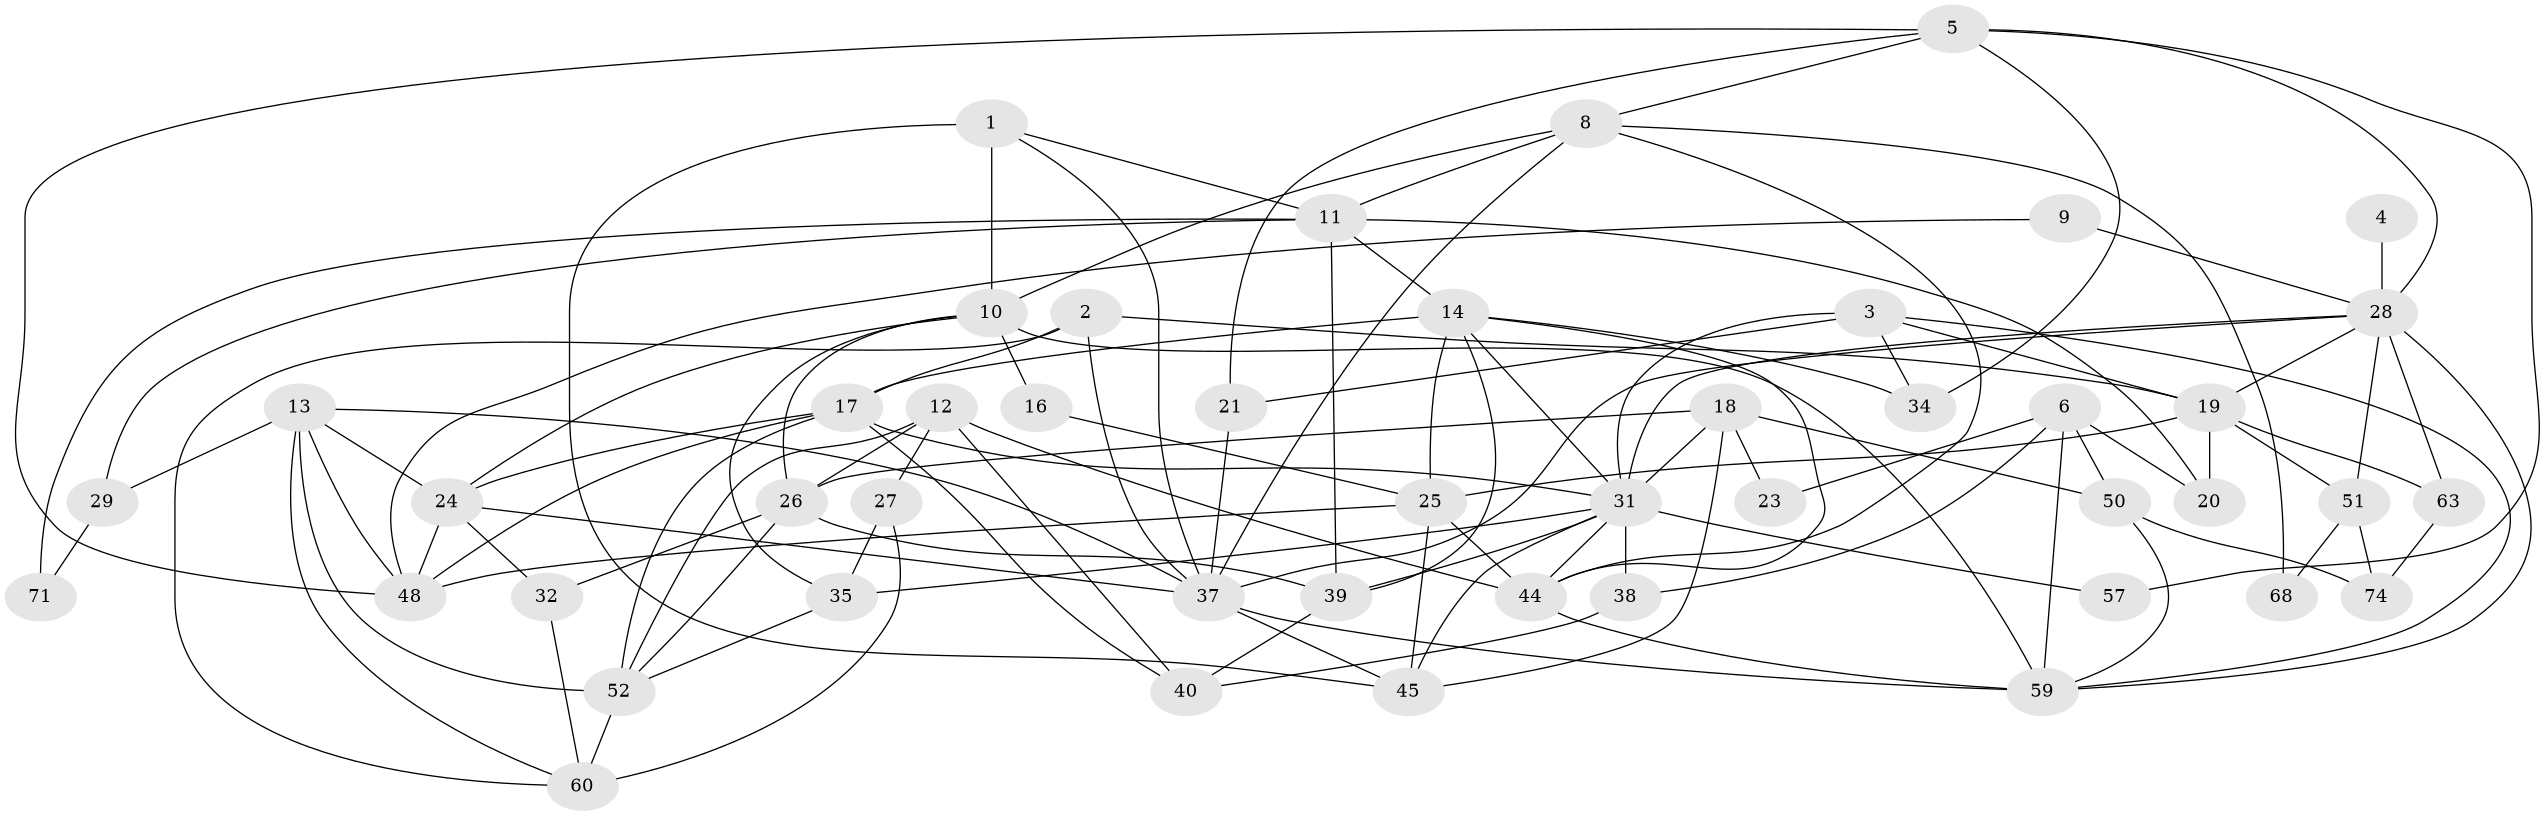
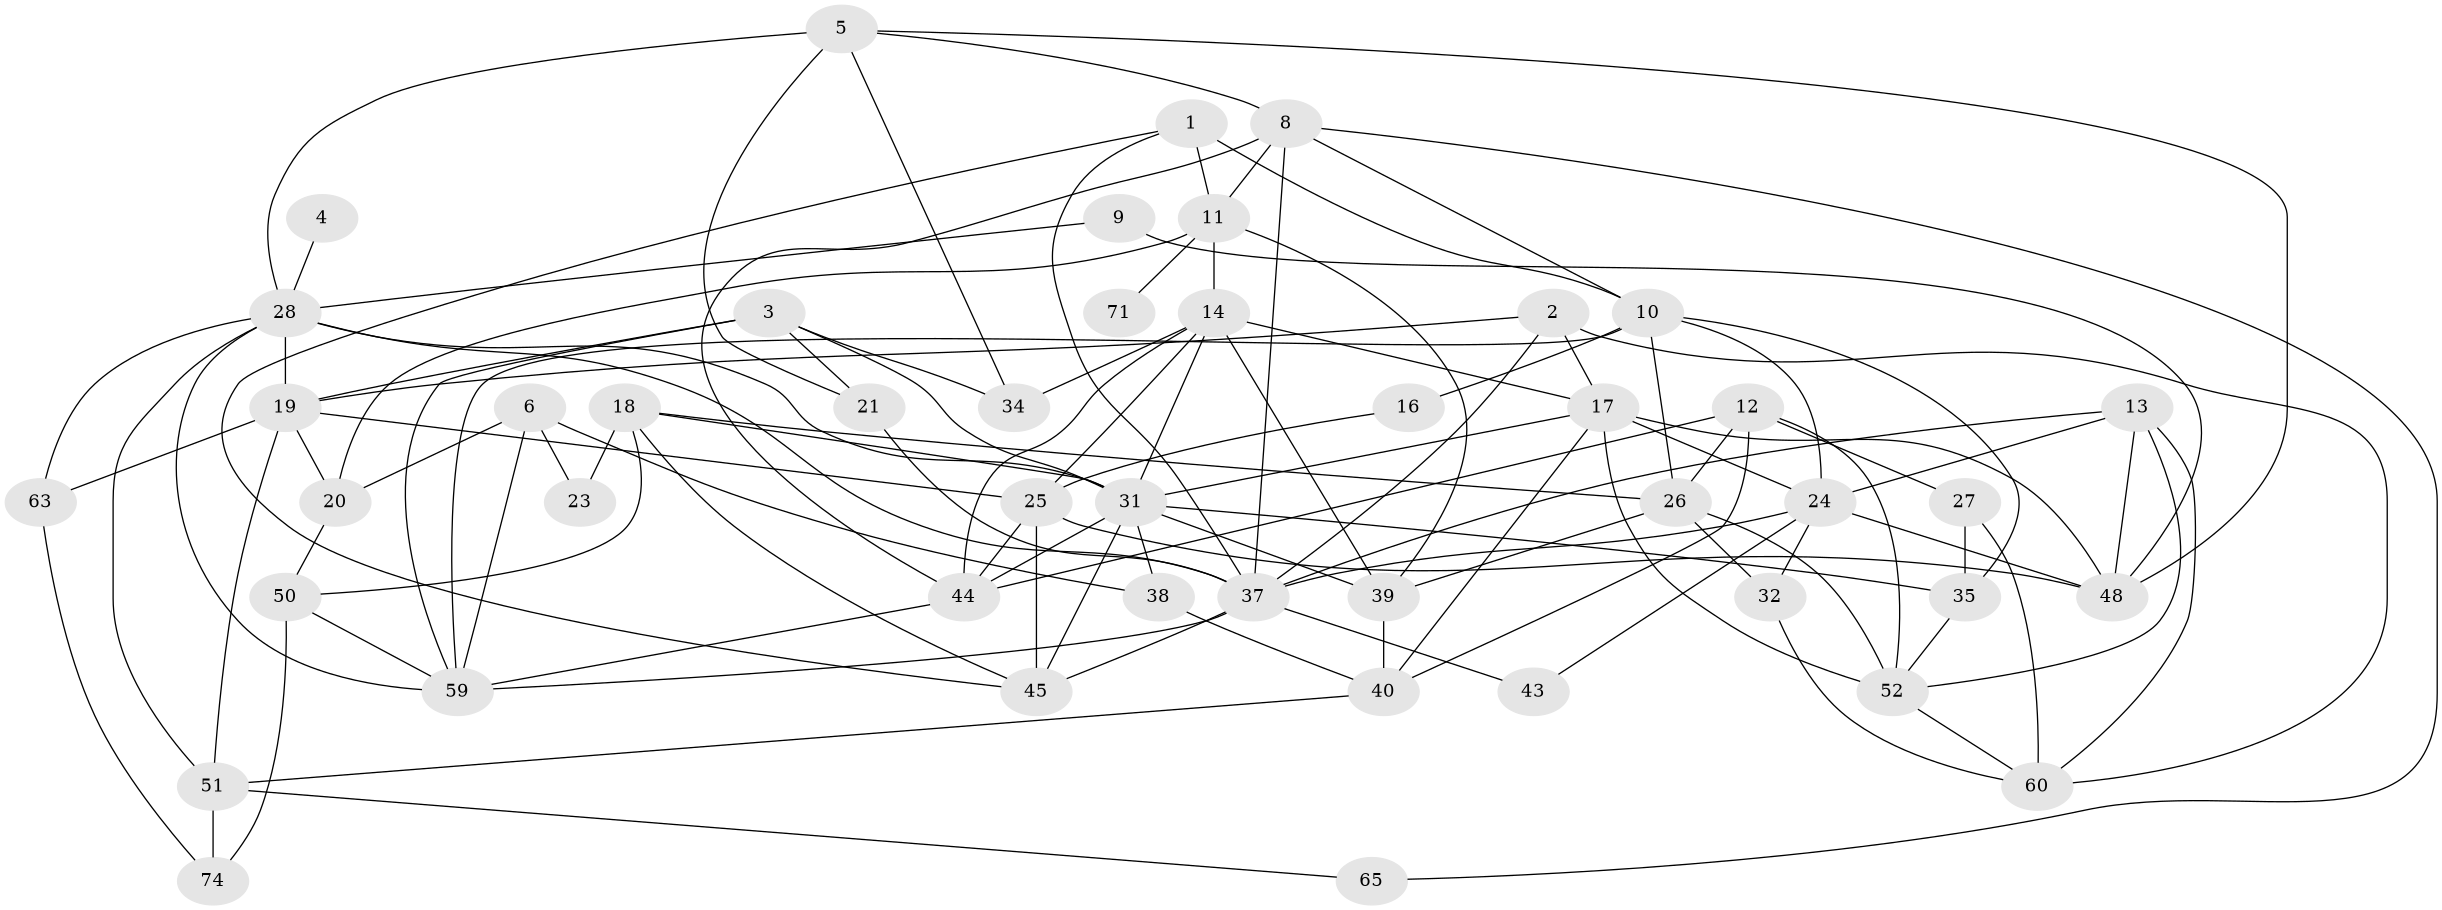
(2090, 455) -> (310, 550)
(103, 502) -> none
(2115, 597) -> none
(2282, 597) -> (1372, 881)
none -> (1534, 692)
none -> (799, 739)
